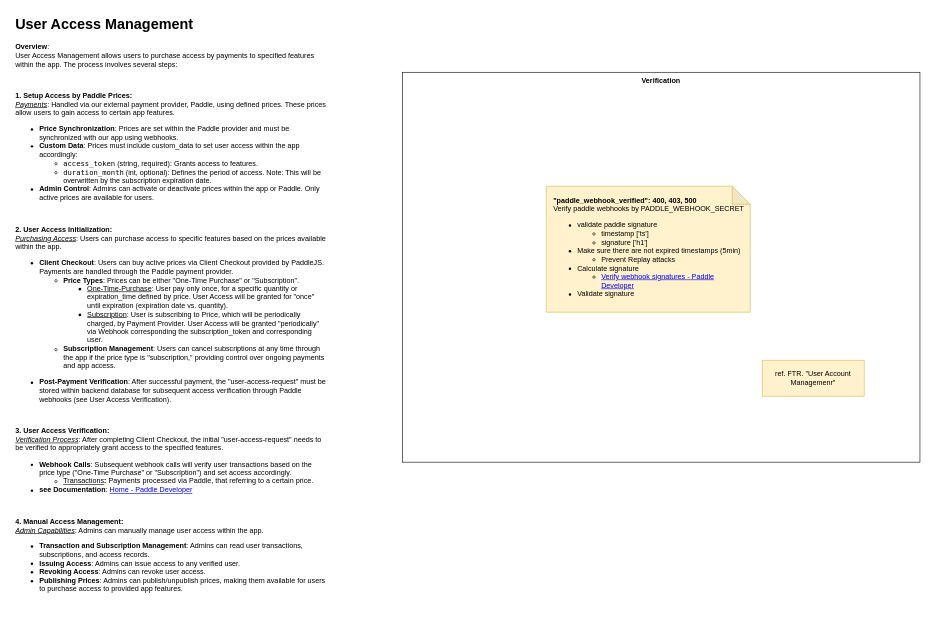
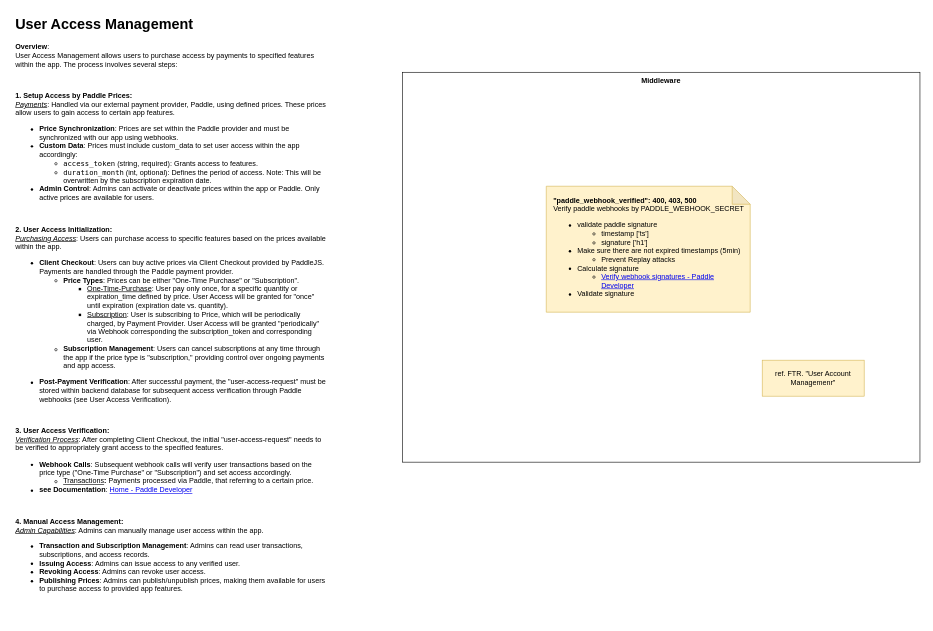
(661, 81) -> (661, 81)
